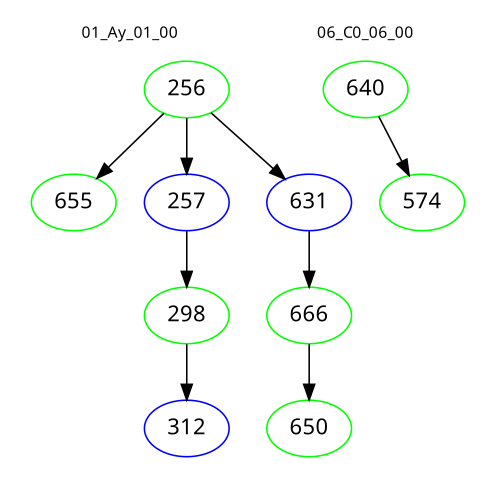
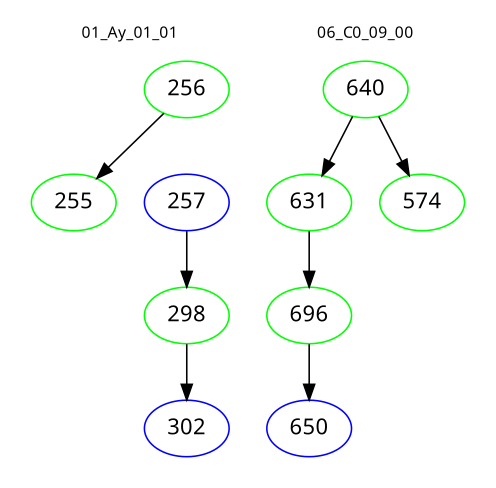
(130, 34) -> (130, 34)
(366, 34) -> (366, 34)
(231, 131) -> (341, 139)
(187, 138) -> none
(74, 202) -> (74, 202)
(309, 202) -> (309, 202)
(309, 315) -> (309, 315)
(187, 428) -> (187, 428)
(309, 428) -> (309, 428)
